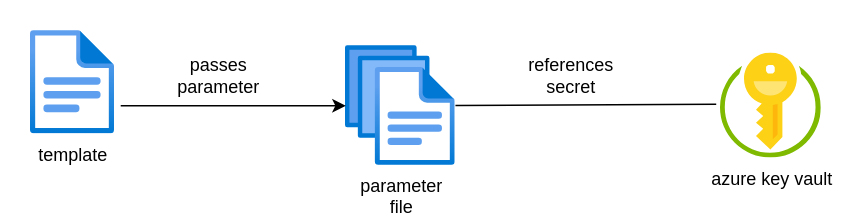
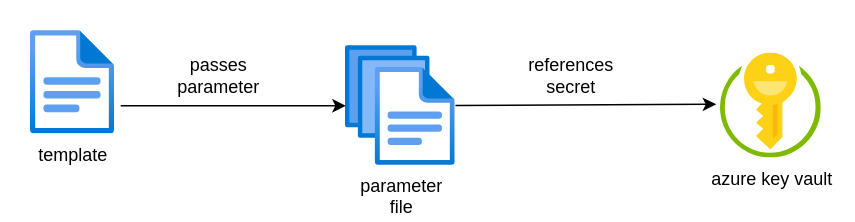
(709, 104) -> (705, 104)
